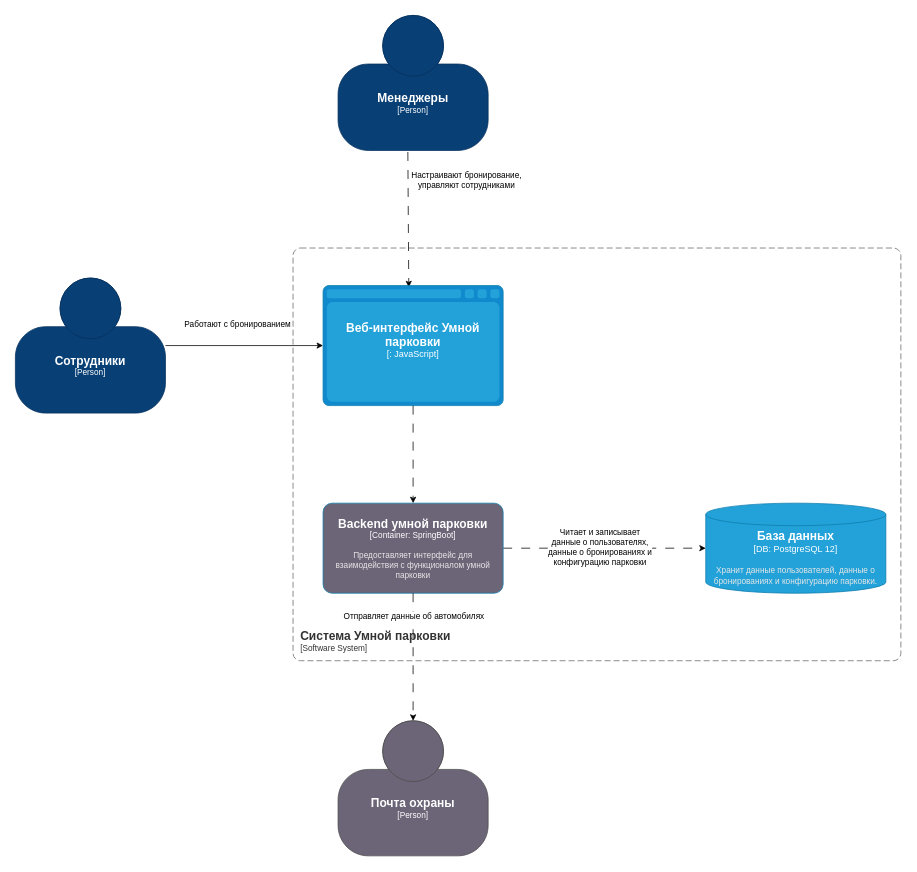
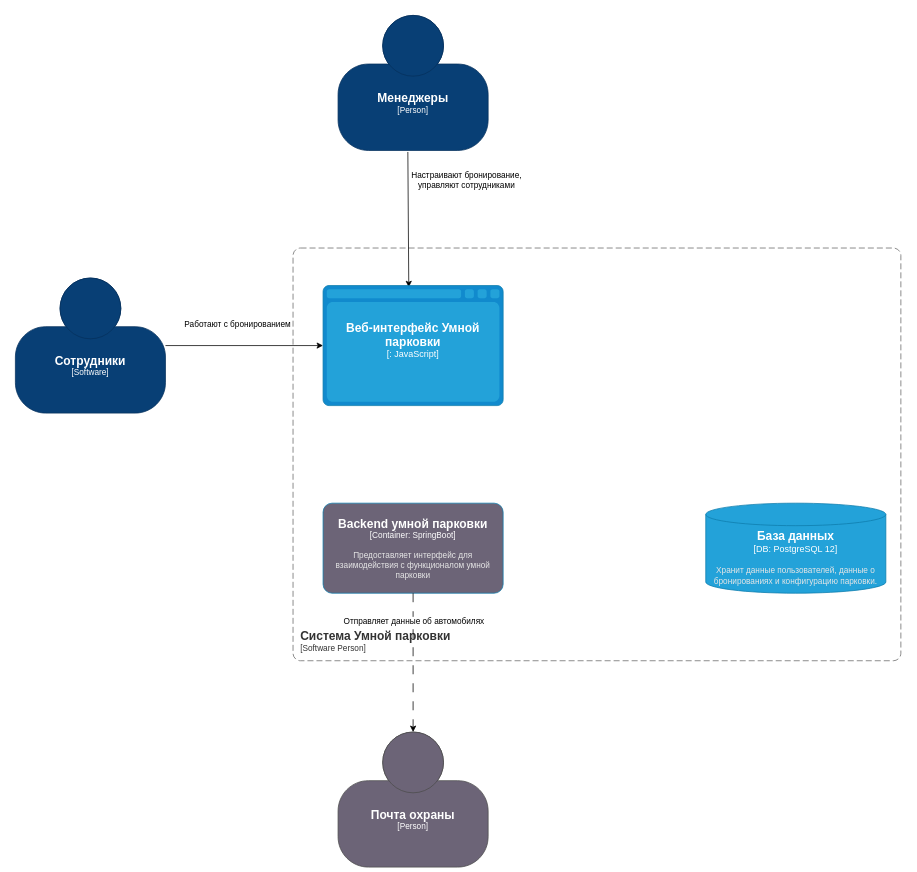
(408, 219) -> (408, 219)
(90, 370) -> (90, 370)
(413, 496) -> none
(601, 548) -> none
(349, 642) -> (349, 642)
(413, 788) -> (413, 799)
